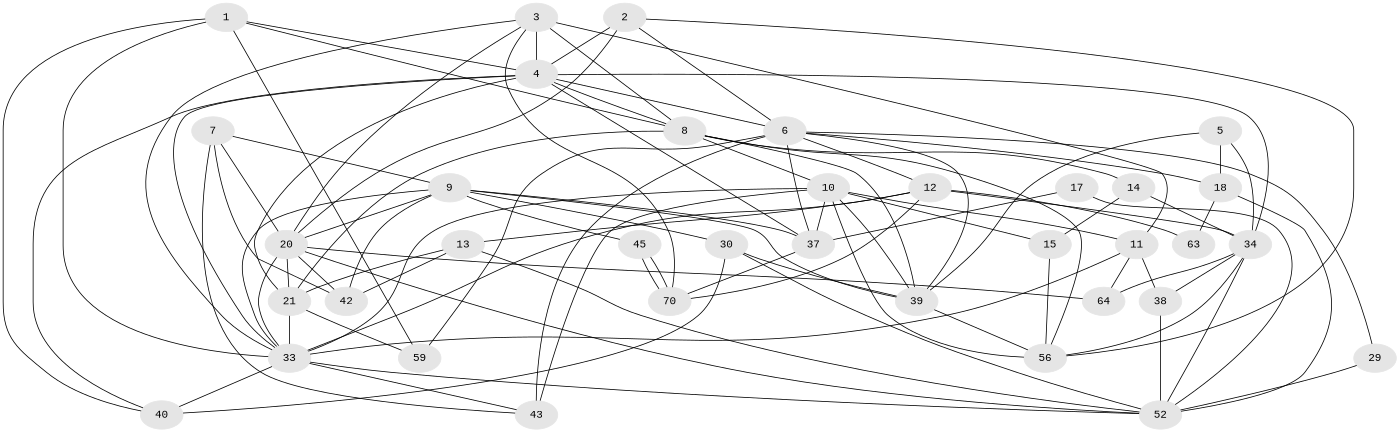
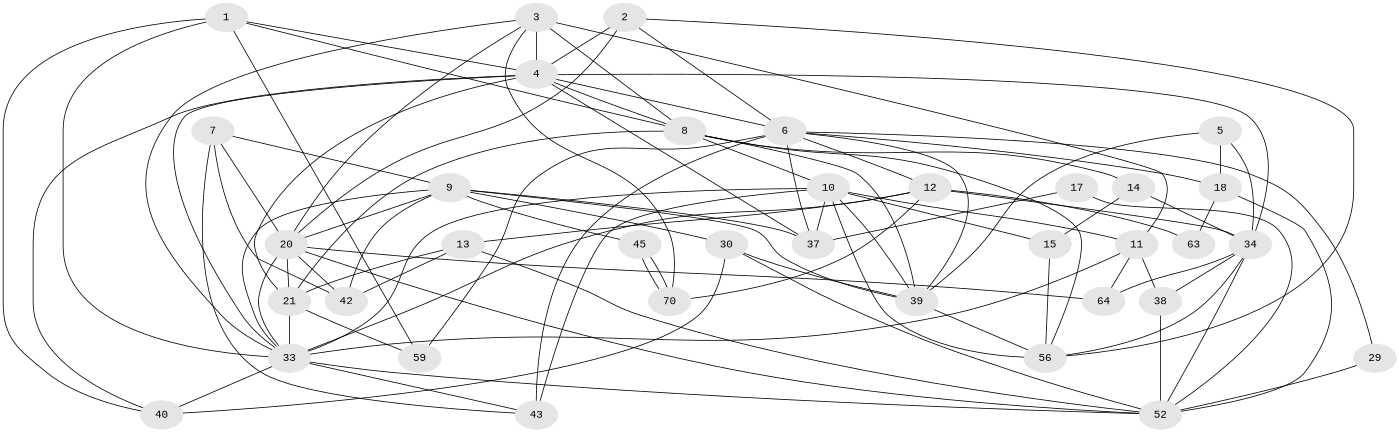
(747, 271) -> none
